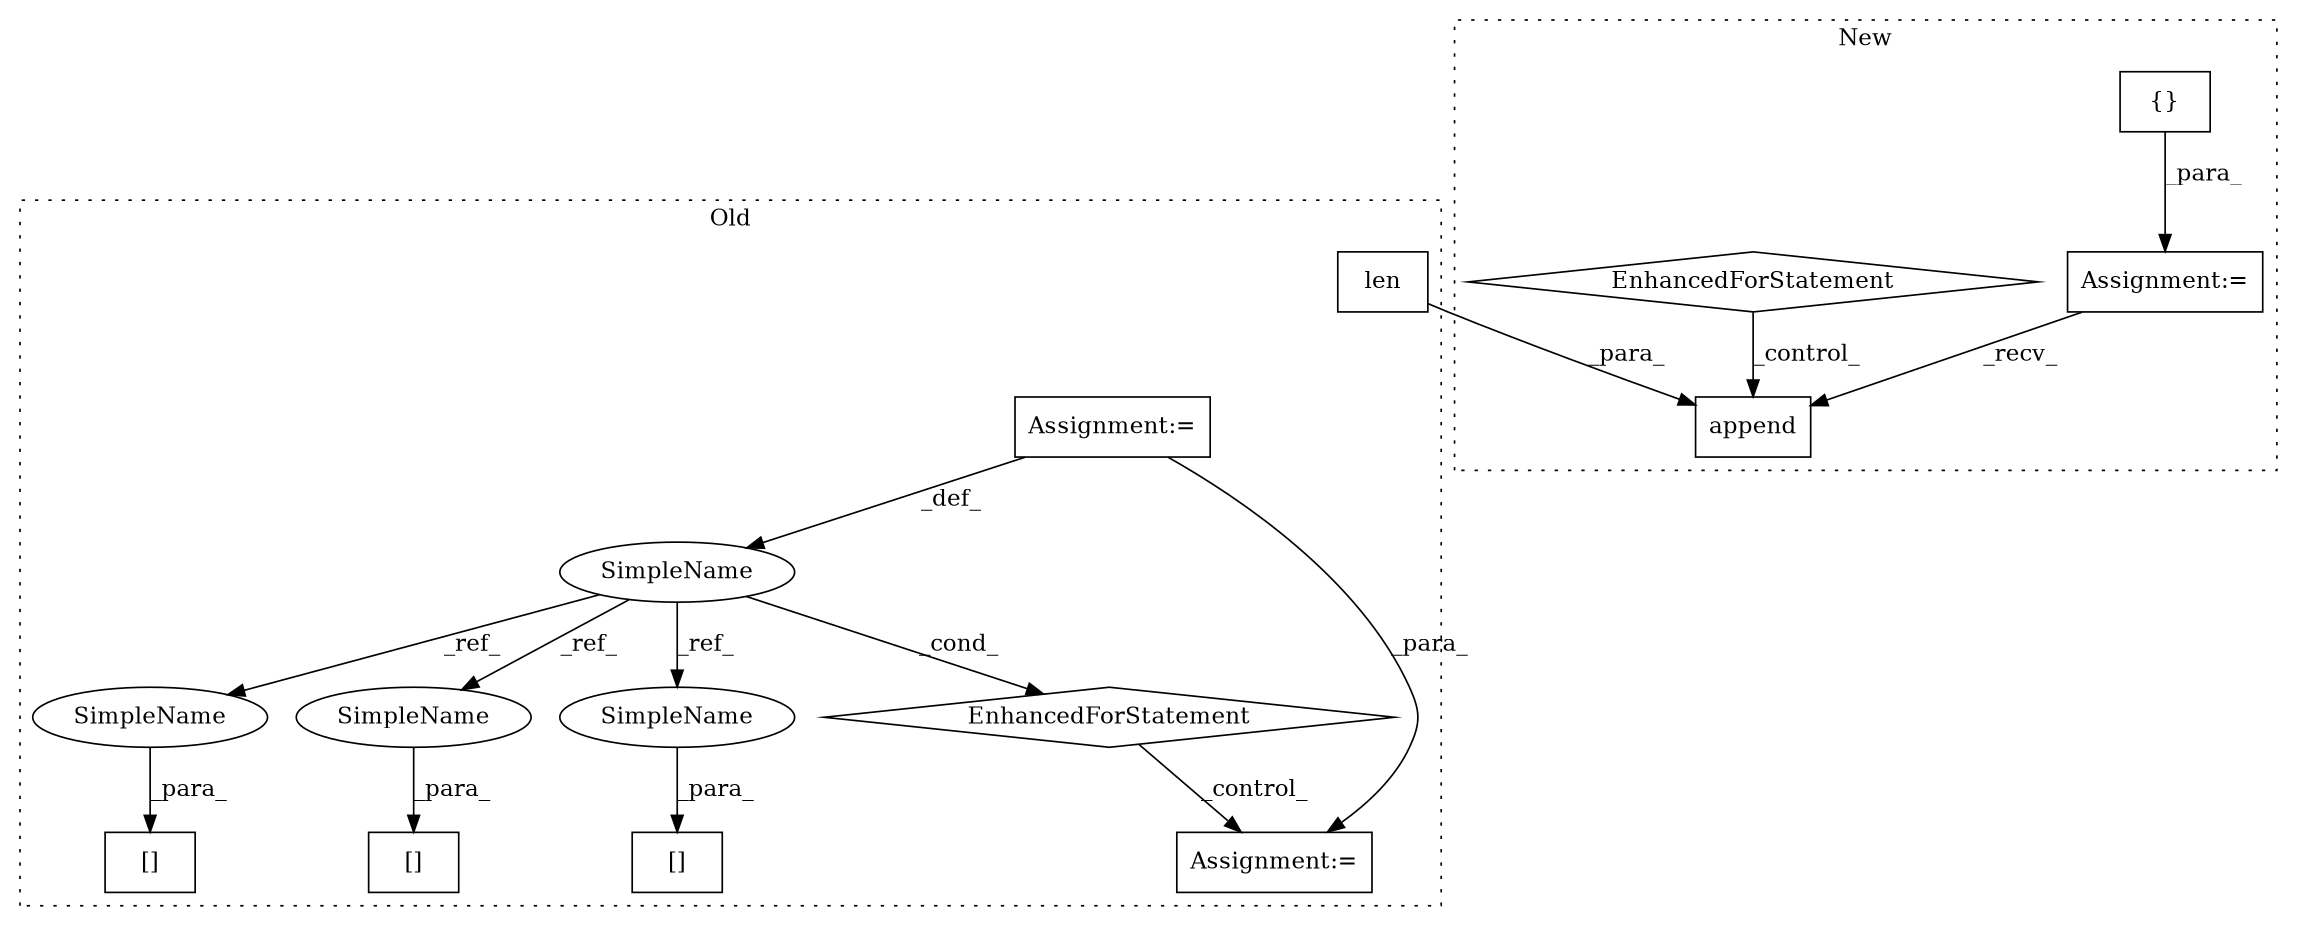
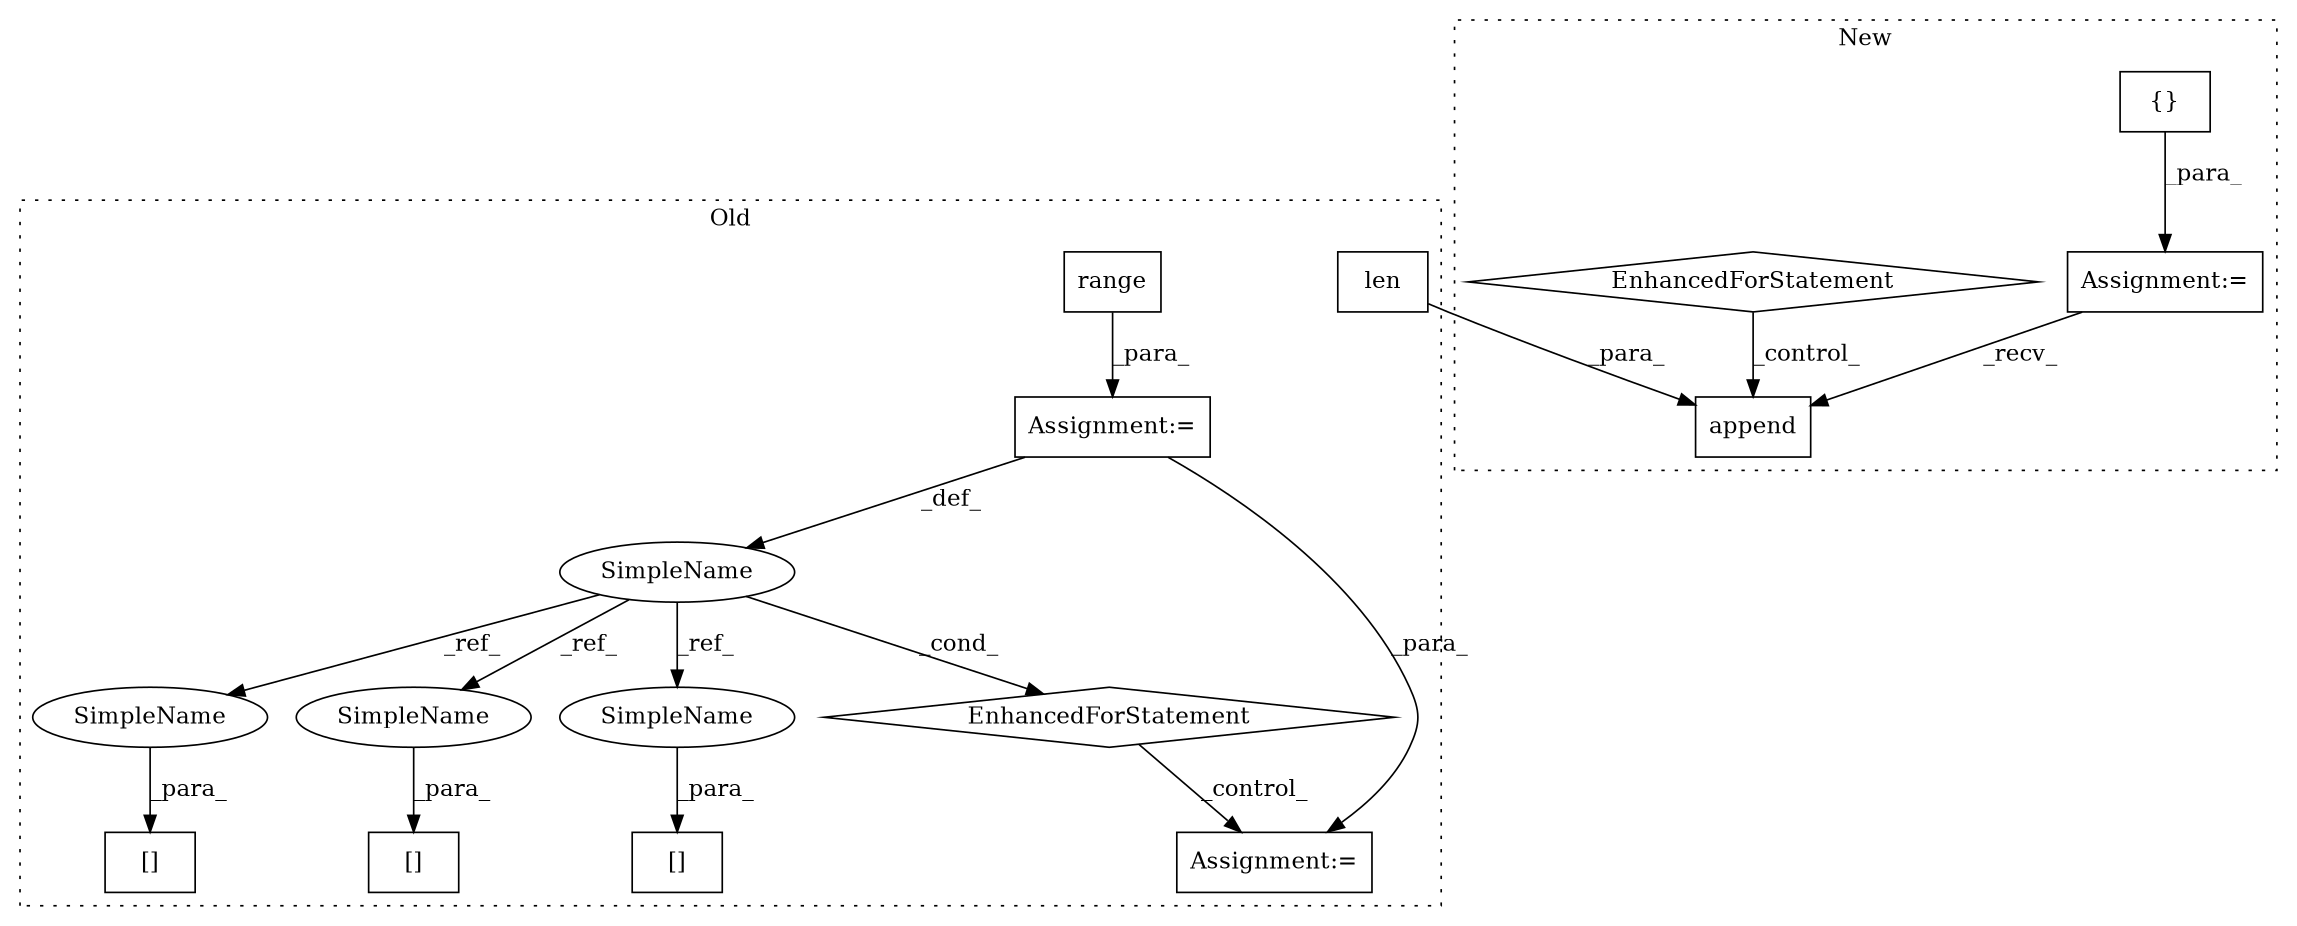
none -> (1113, 282)
